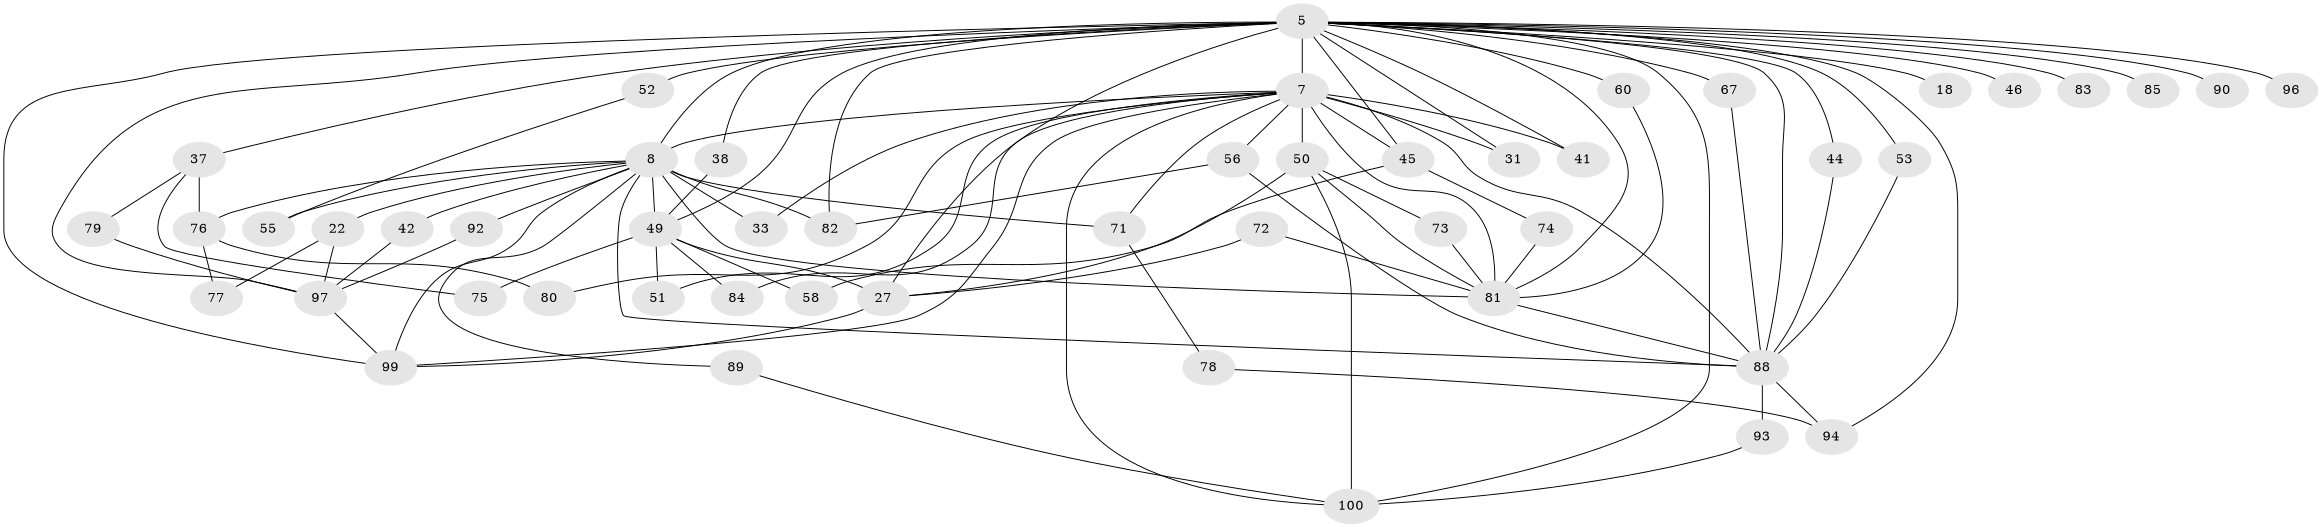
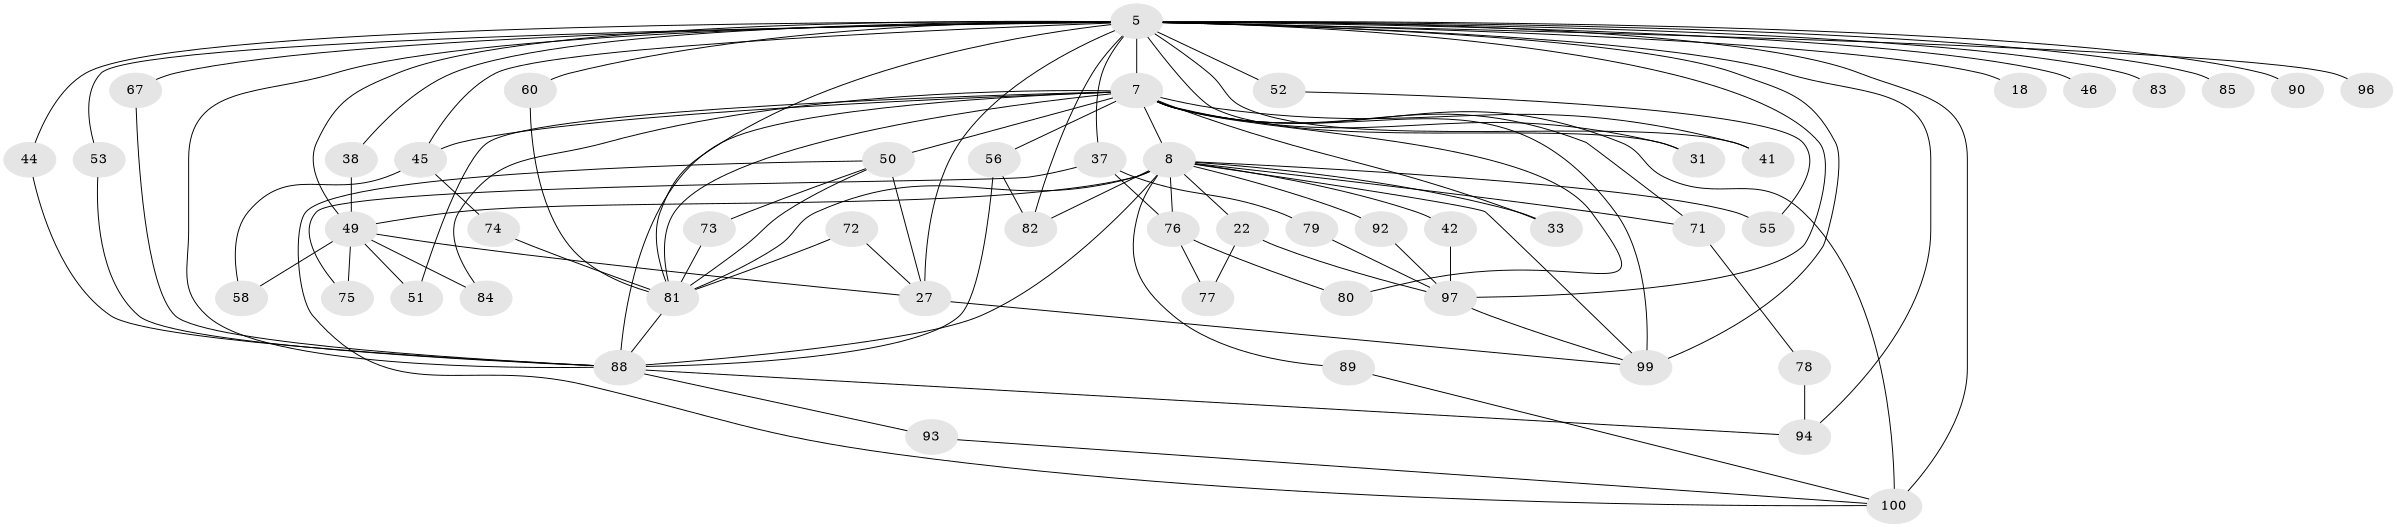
(951, 34) -> none
